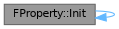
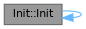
(50, 14) -> (33, 14)
